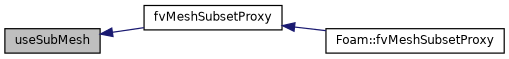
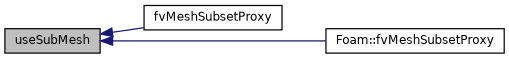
(310, 29) -> (219, 41)
